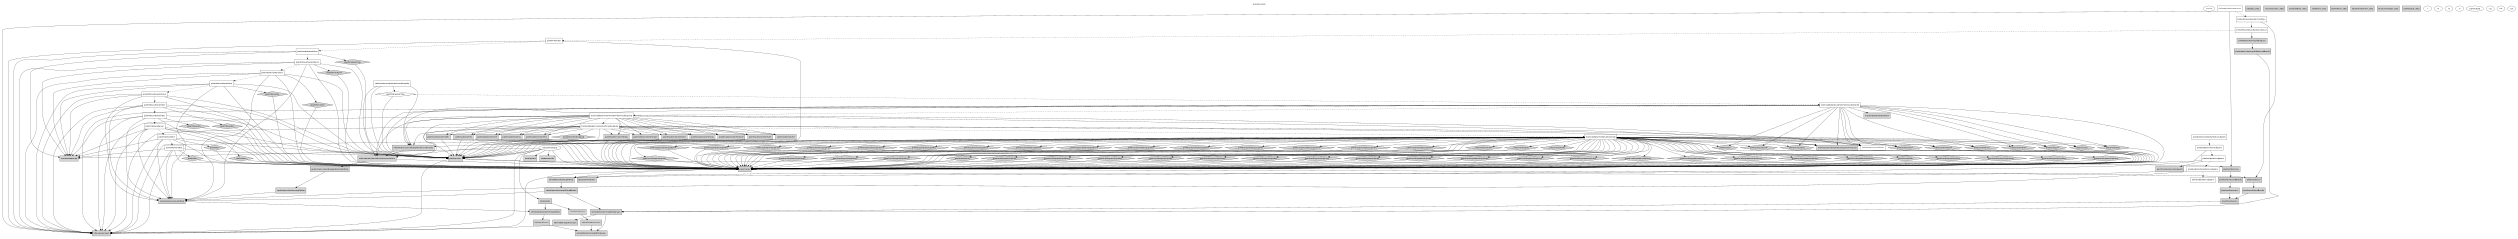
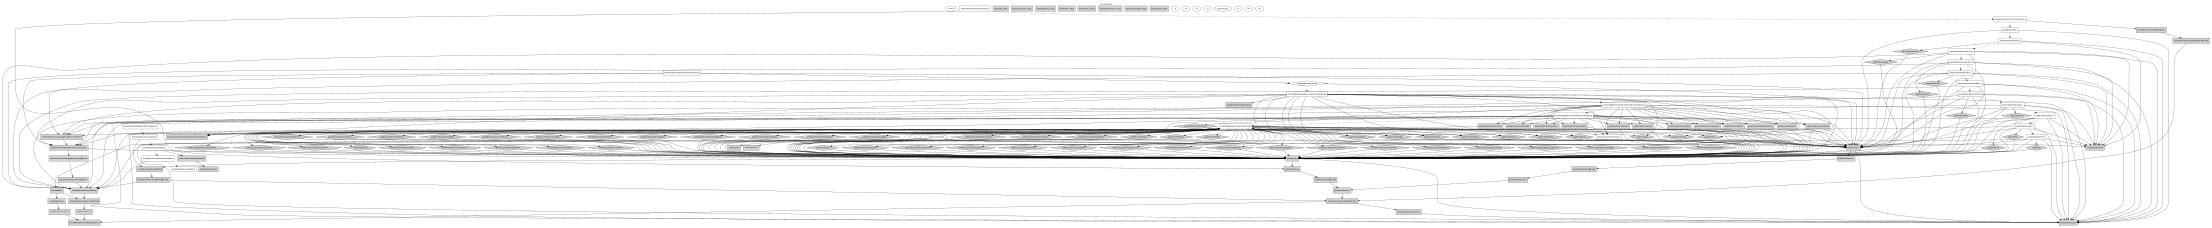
(2230, 9) -> none
